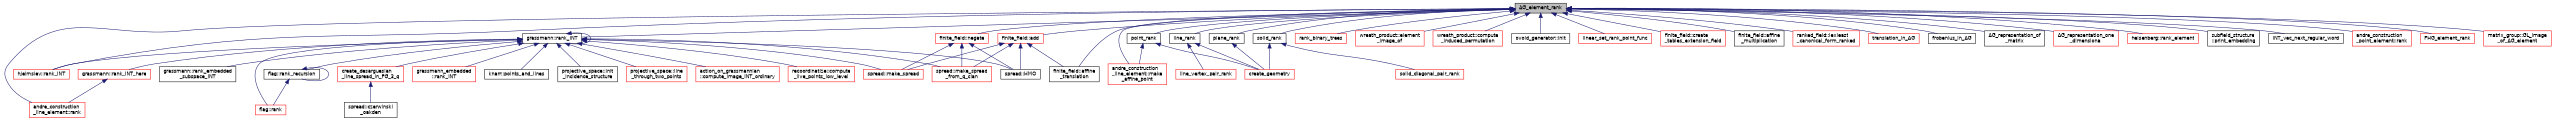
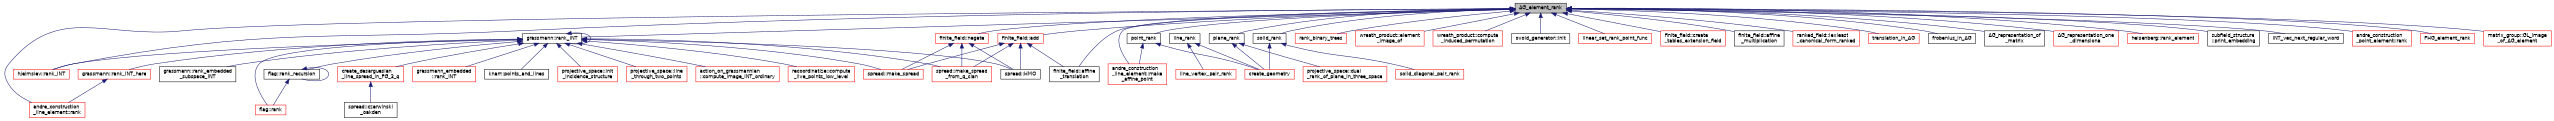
(1352, 17) -> none
(588, 74) -> (588, 74)
none -> (1345, 74)
